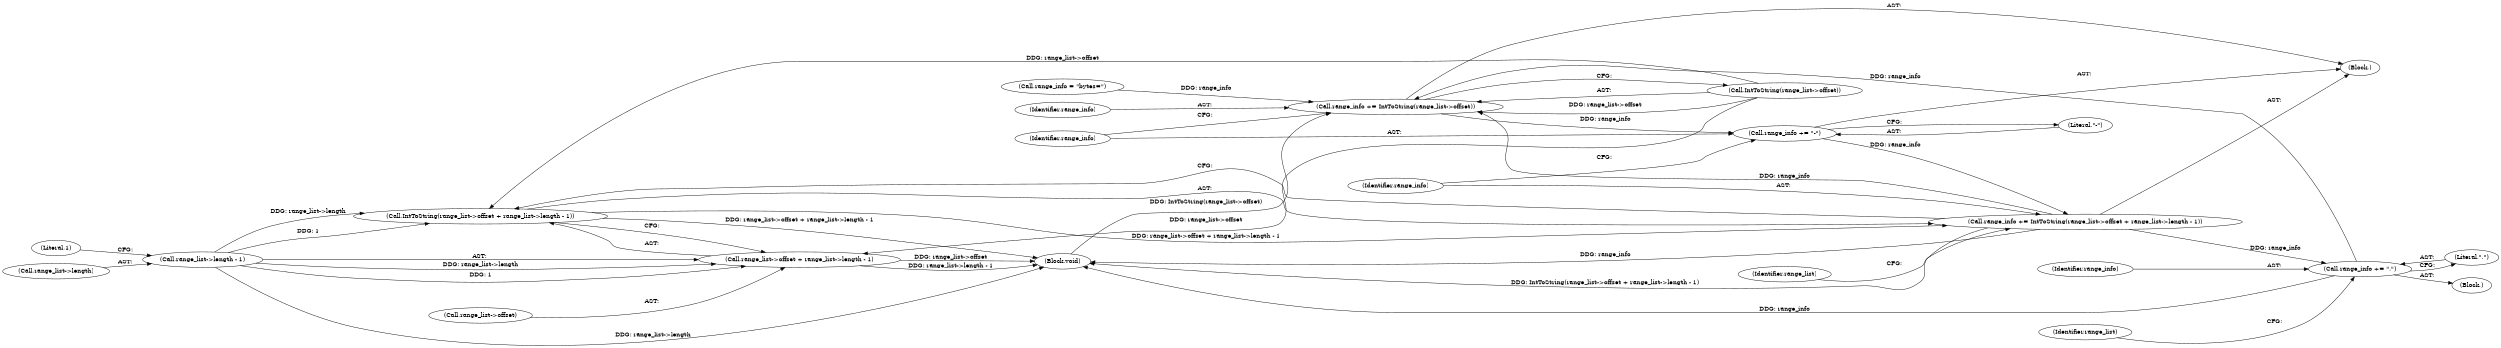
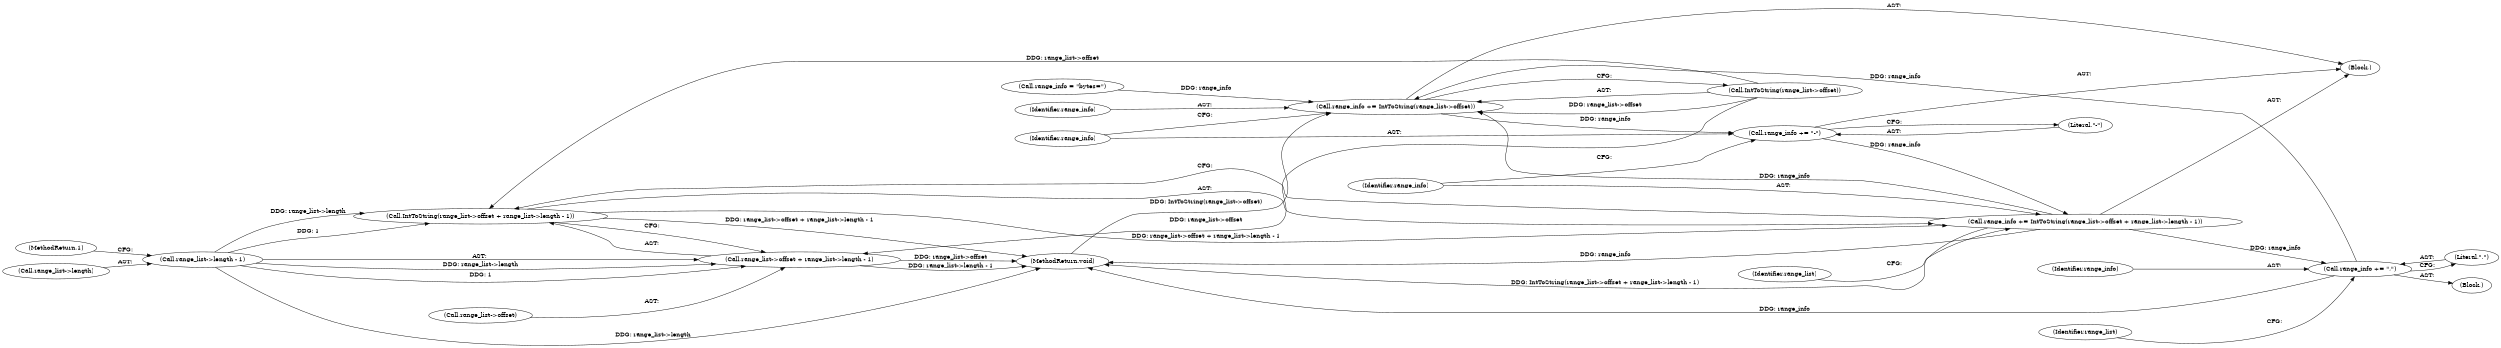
(56, 248) -> (56, 248)
(1063, 261) -> (1063, 261)
